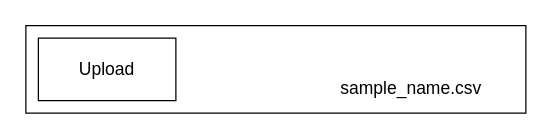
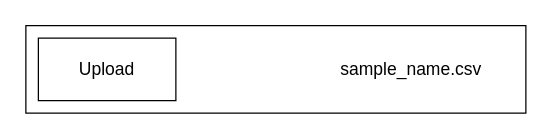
(426, 88) -> (426, 69)
